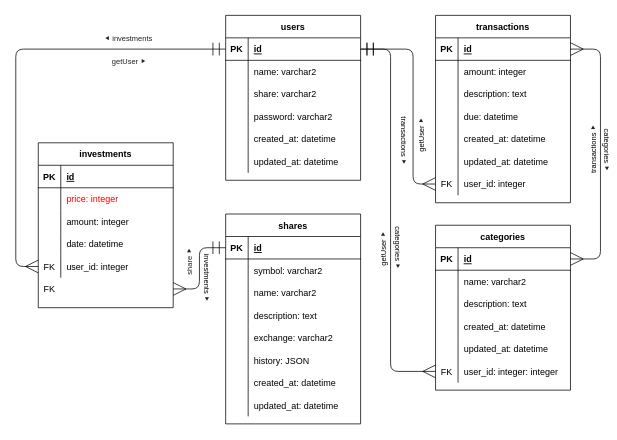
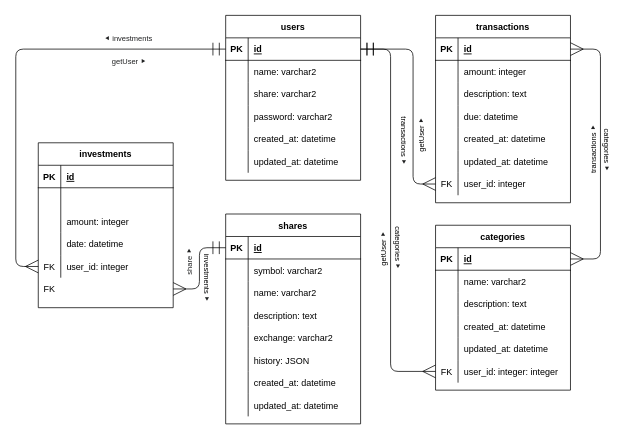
(117, 199) -> none
